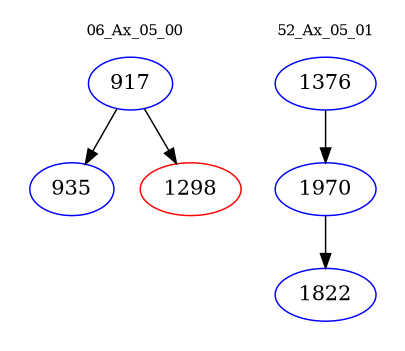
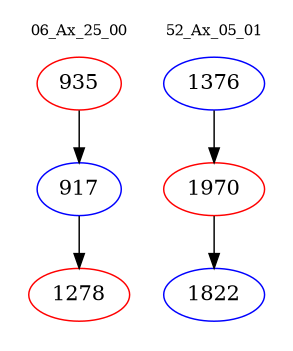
(135, 32) -> (79, 32)
(105, 130) -> (79, 129)
(72, 189) -> (79, 84)
(191, 189) -> (79, 295)
(326, 189) -> (214, 189)
